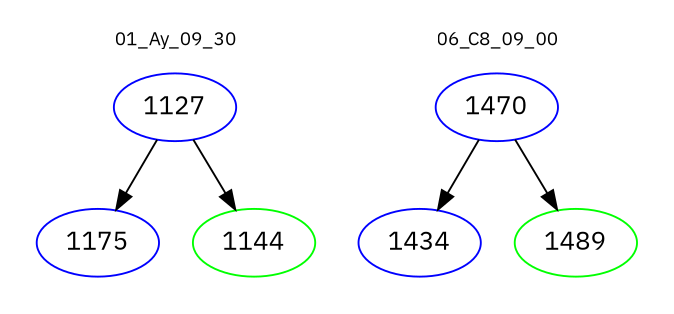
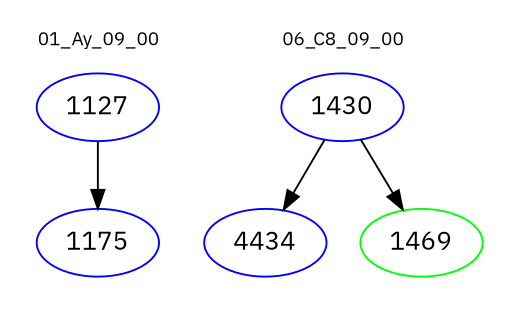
(176, 40) -> (99, 40)
(497, 107) -> (343, 107)
(254, 243) -> none
(420, 243) -> (265, 243)
(576, 243) -> (422, 243)
